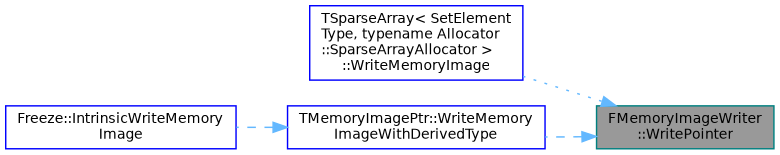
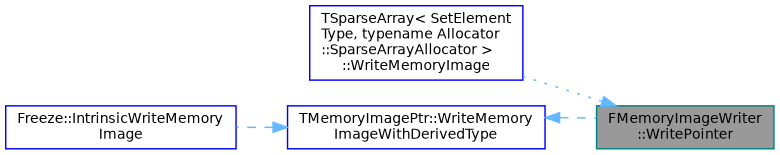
(564, 137) -> (578, 118)
